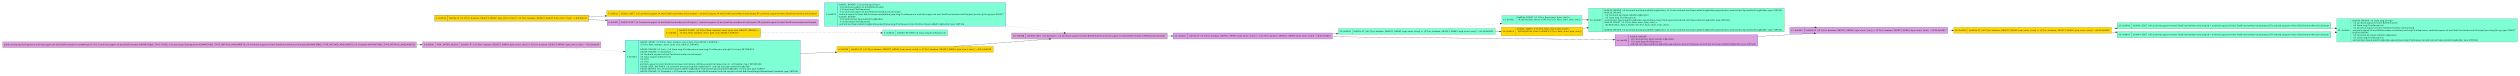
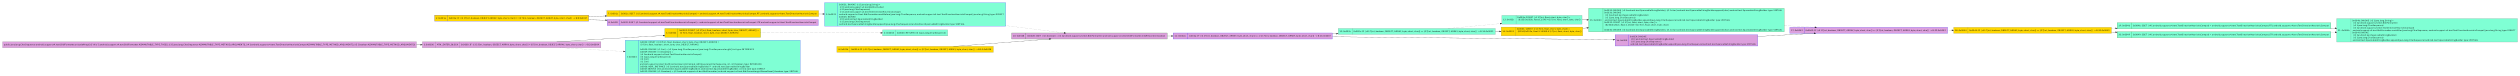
none -> (821, 14)
none -> (610, 39)
(818, 53) -> none
